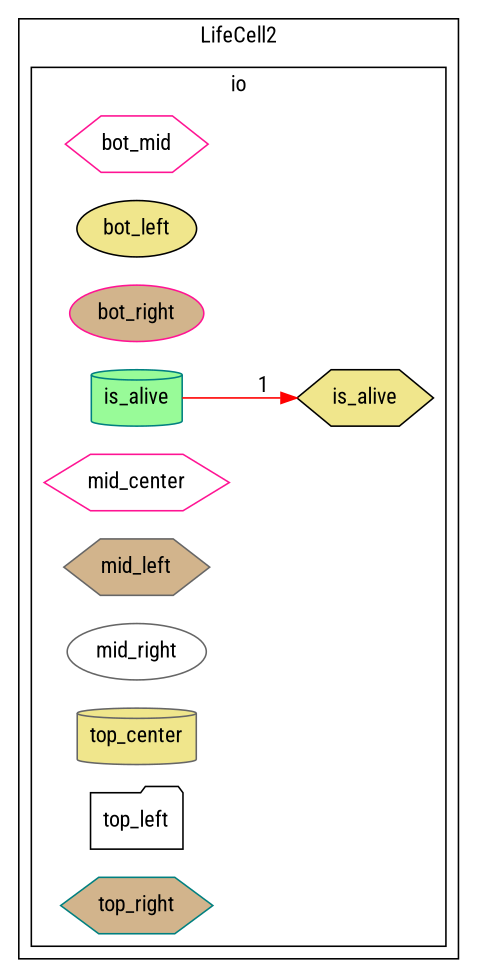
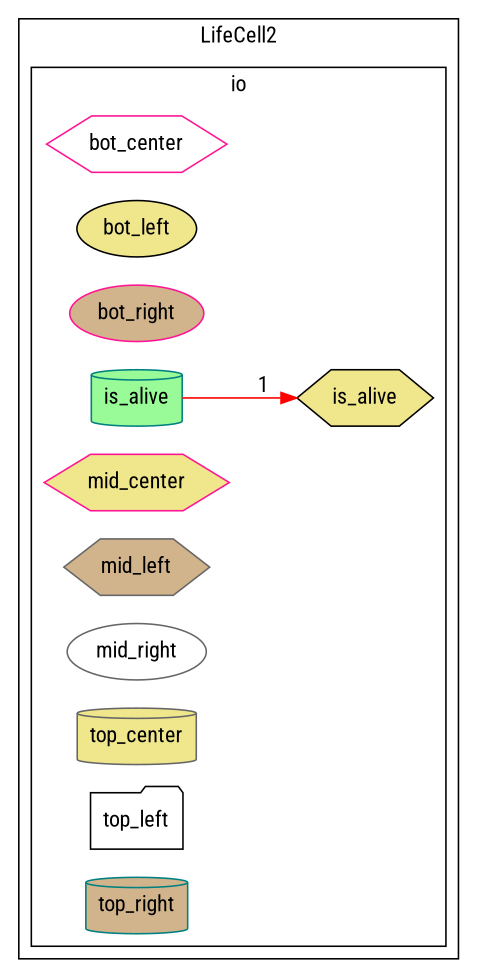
(137, 144) -> (137, 144)
(137, 483) -> (137, 483)
(137, 906) -> (137, 906)
